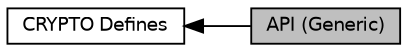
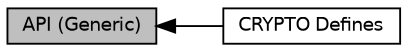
(227, 26) -> (199, 26)
